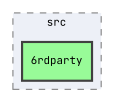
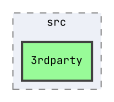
(57, 61) -> (57, 61)
